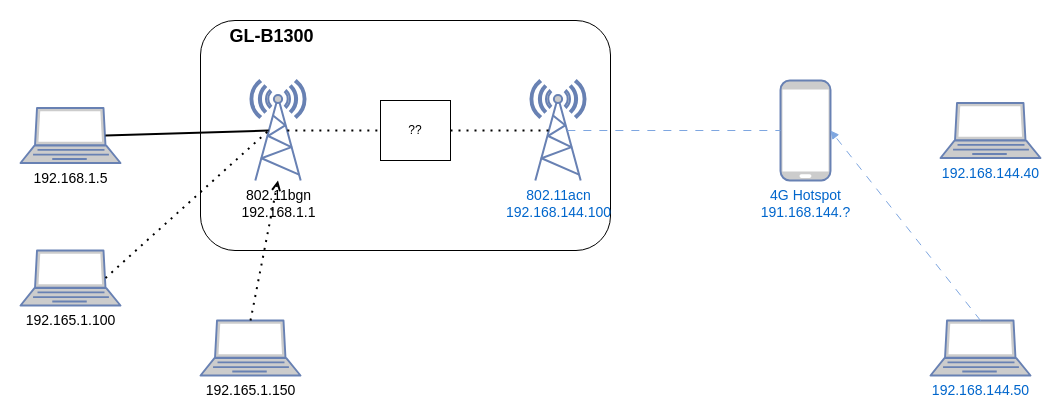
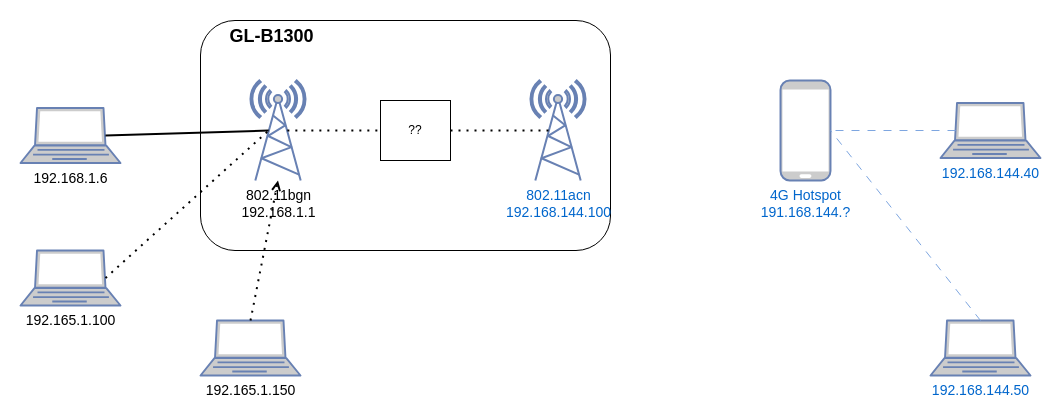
(672, 131) -> none
none -> (893, 131)
(836, 138) -> (834, 135)
(71, 178) -> (71, 178)
